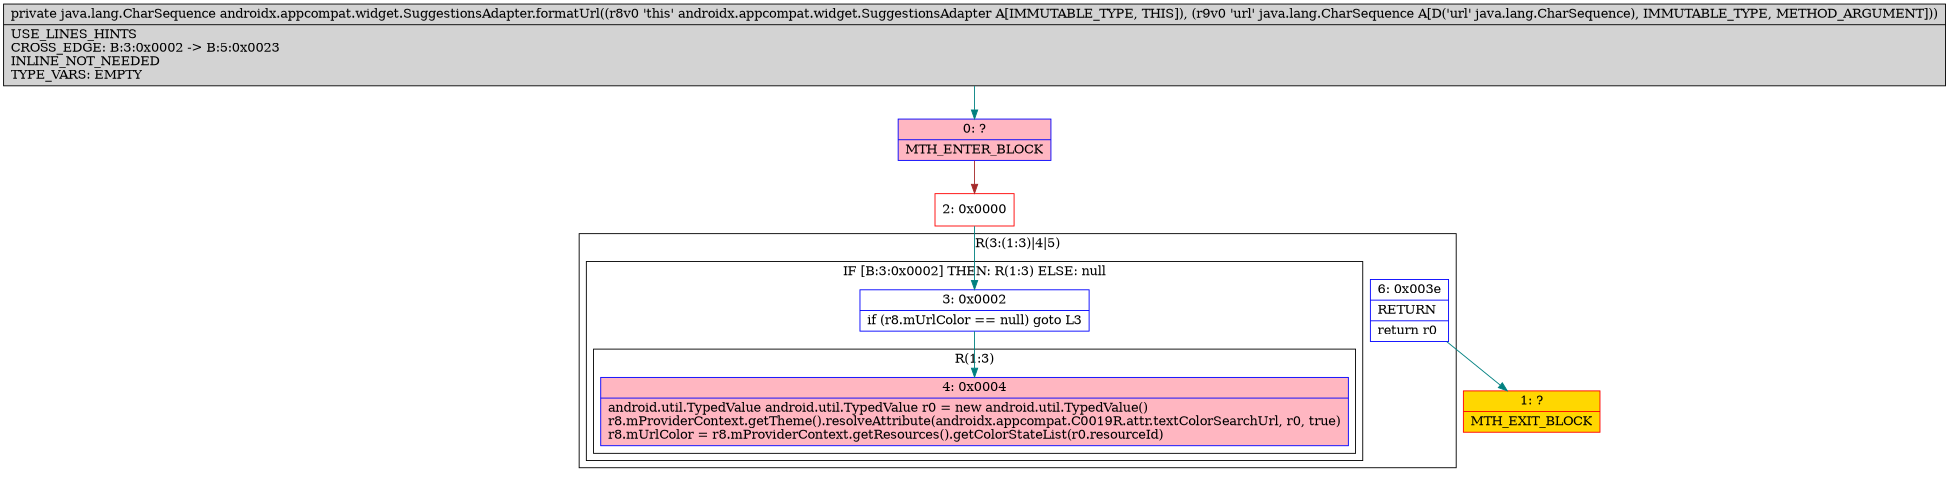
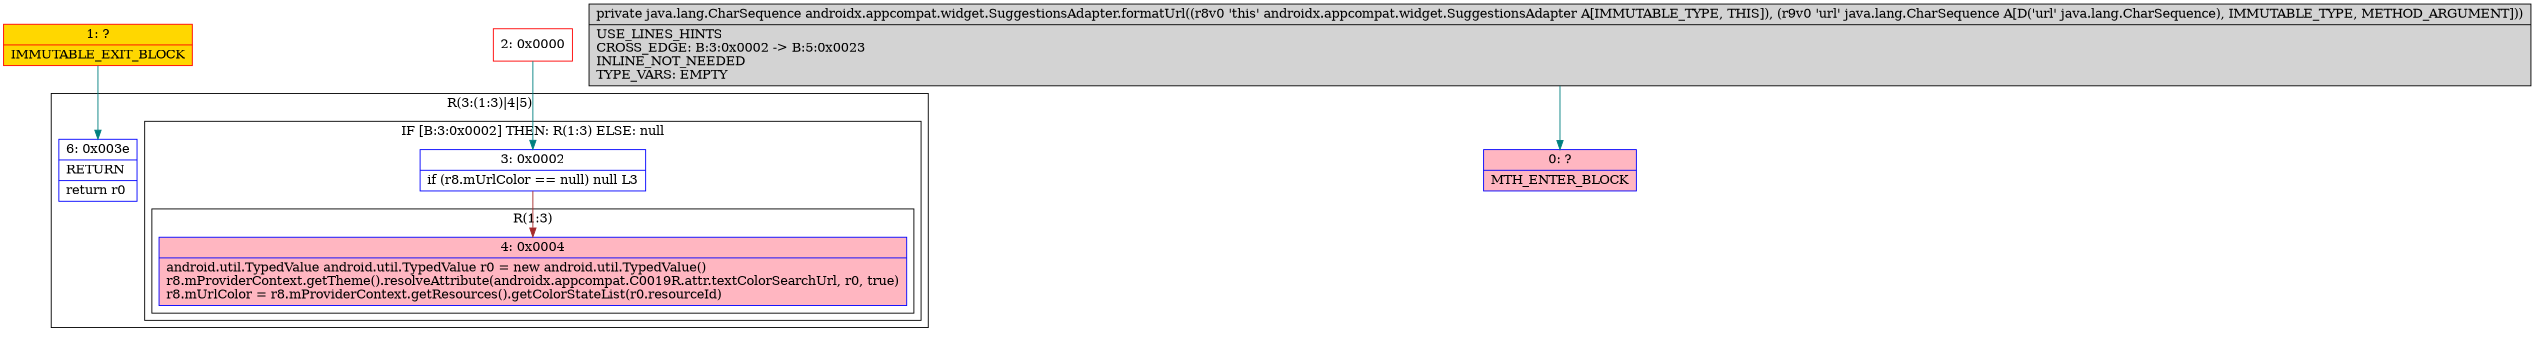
(975, 172) -> none
(975, 320) -> (533, 180)
(975, 355) -> (533, 215)
(1473, 363) -> (98, 99)
(1532, 421) -> (98, 55)
